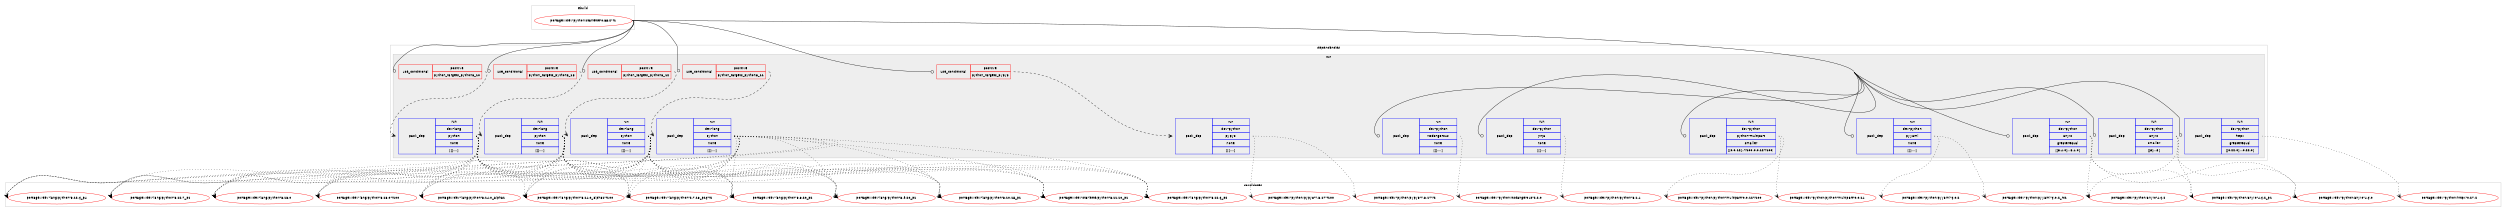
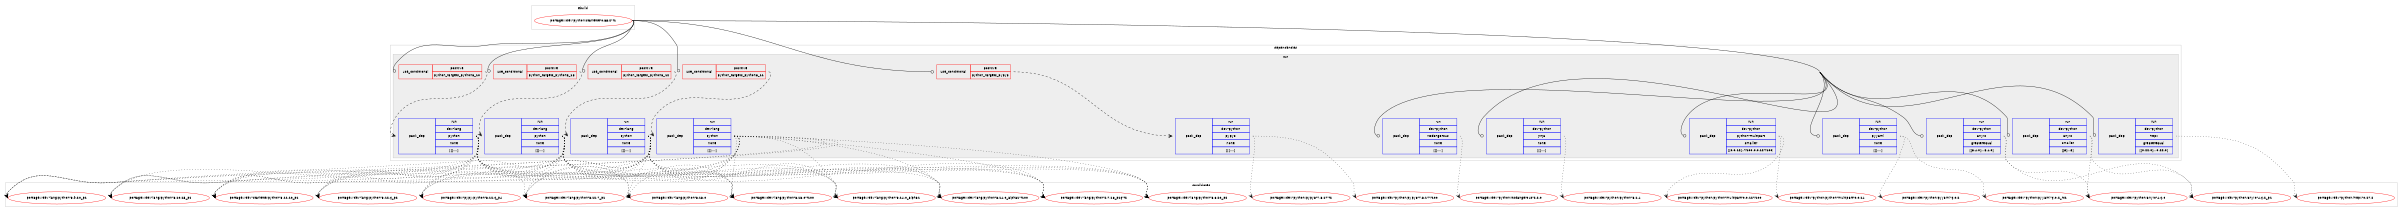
(57, 198) -> (472, 198)
(2138, 198) -> none
